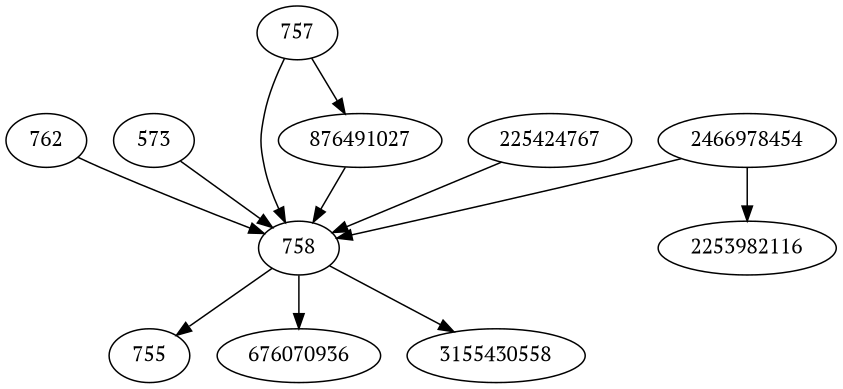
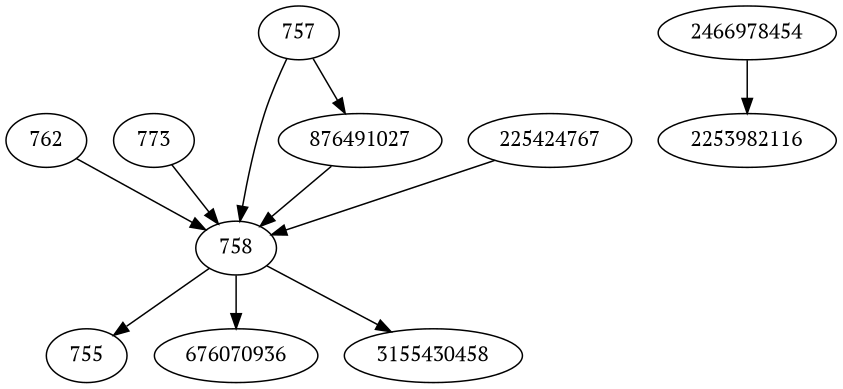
(154, 140) -> (154, 140)
(517, 198) -> none
(496, 356) -> (433, 356)
